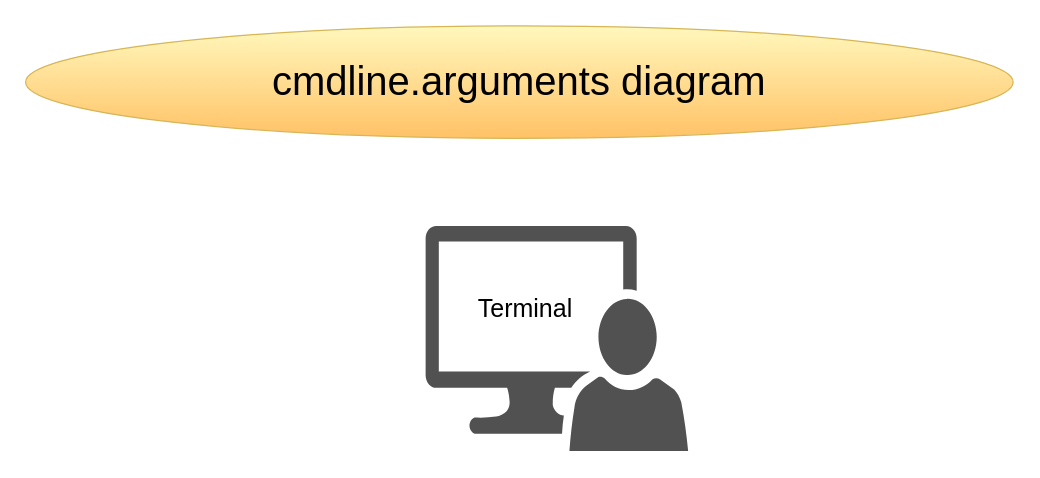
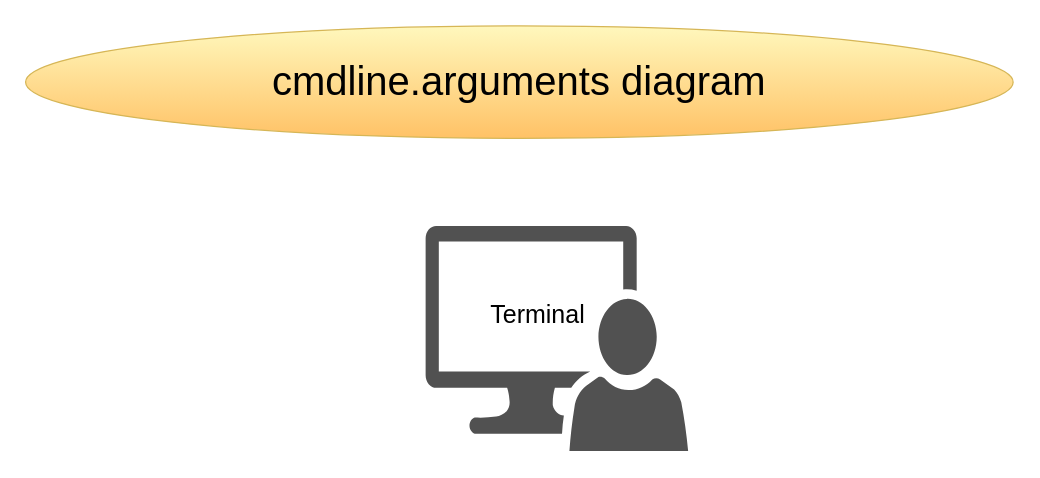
(526, 307) -> (538, 313)
